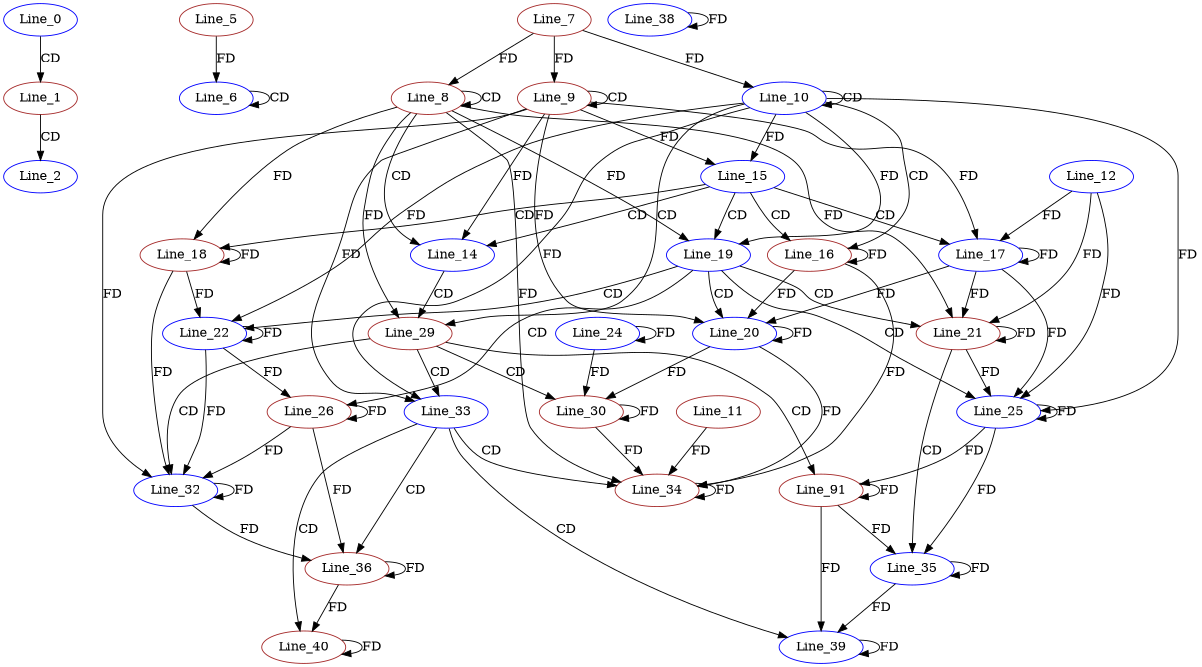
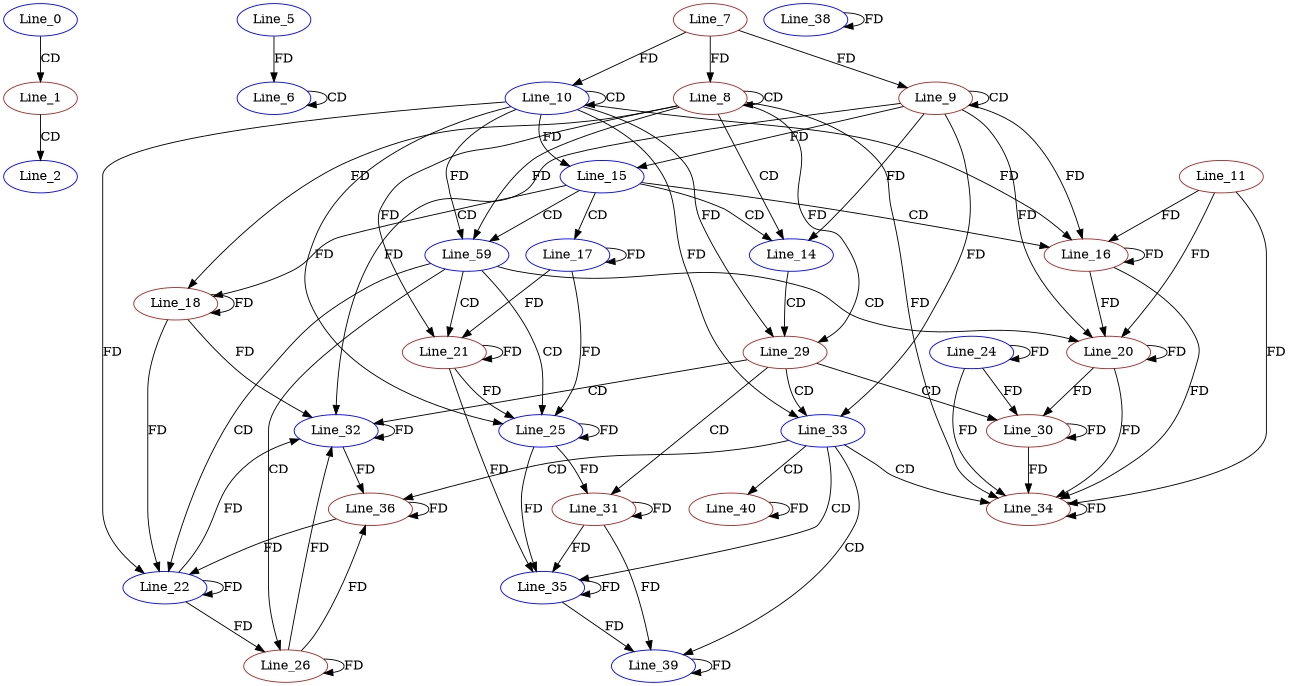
(216, 20) -> (274, 20)
(805, 131) -> (1042, 151)
(918, 177) -> (1009, 177)
(1091, 177) -> none
none -> (1158, 214)
(667, 216) -> (711, 216)
(708, 255) -> (467, 255)
(862, 293) -> (1177, 265)
(735, 334) -> (1109, 352)
none -> (955, 437)
(932, 451) -> (499, 470)
(821, 490) -> (594, 509)
none -> (744, 546)
(328, 604) -> (262, 542)
